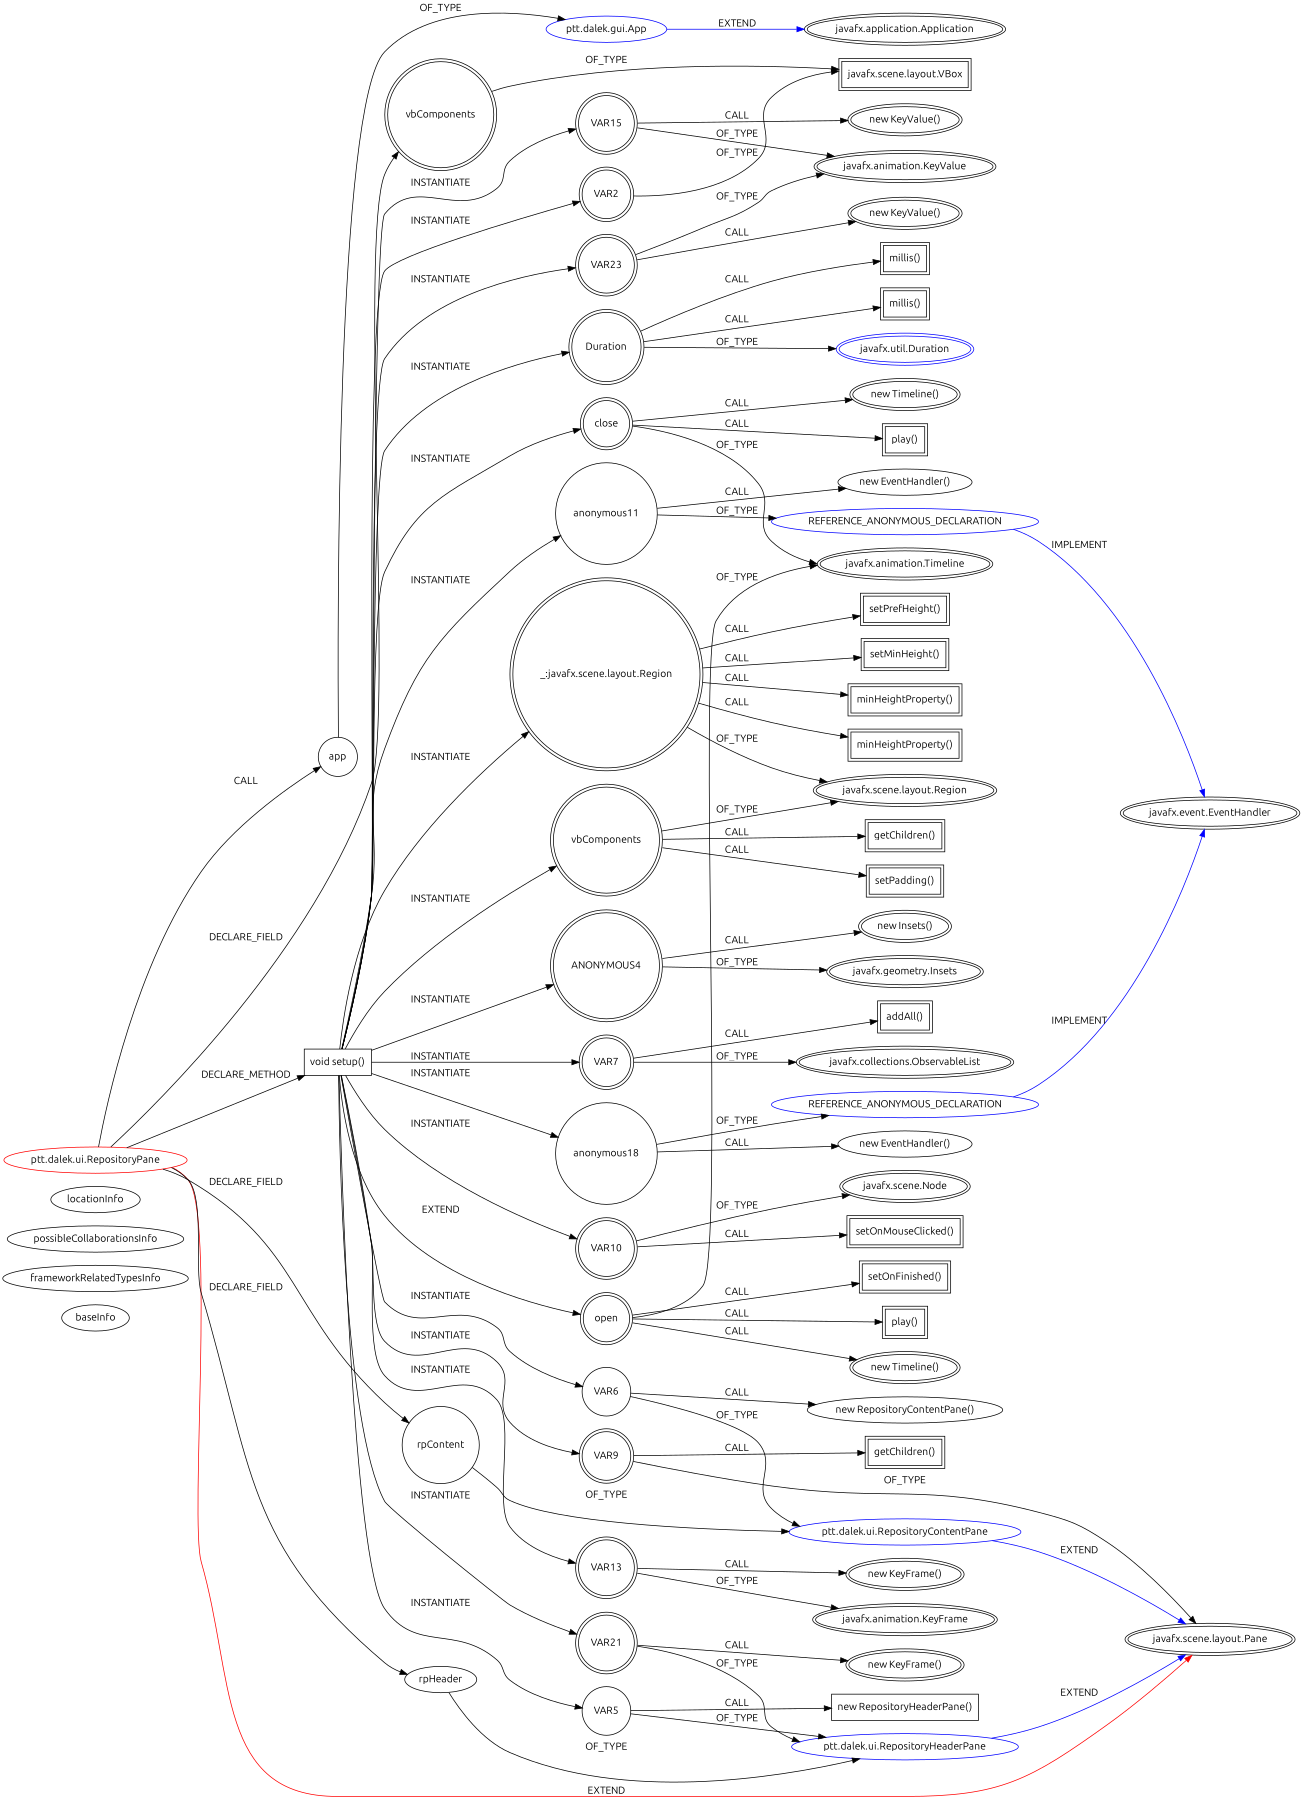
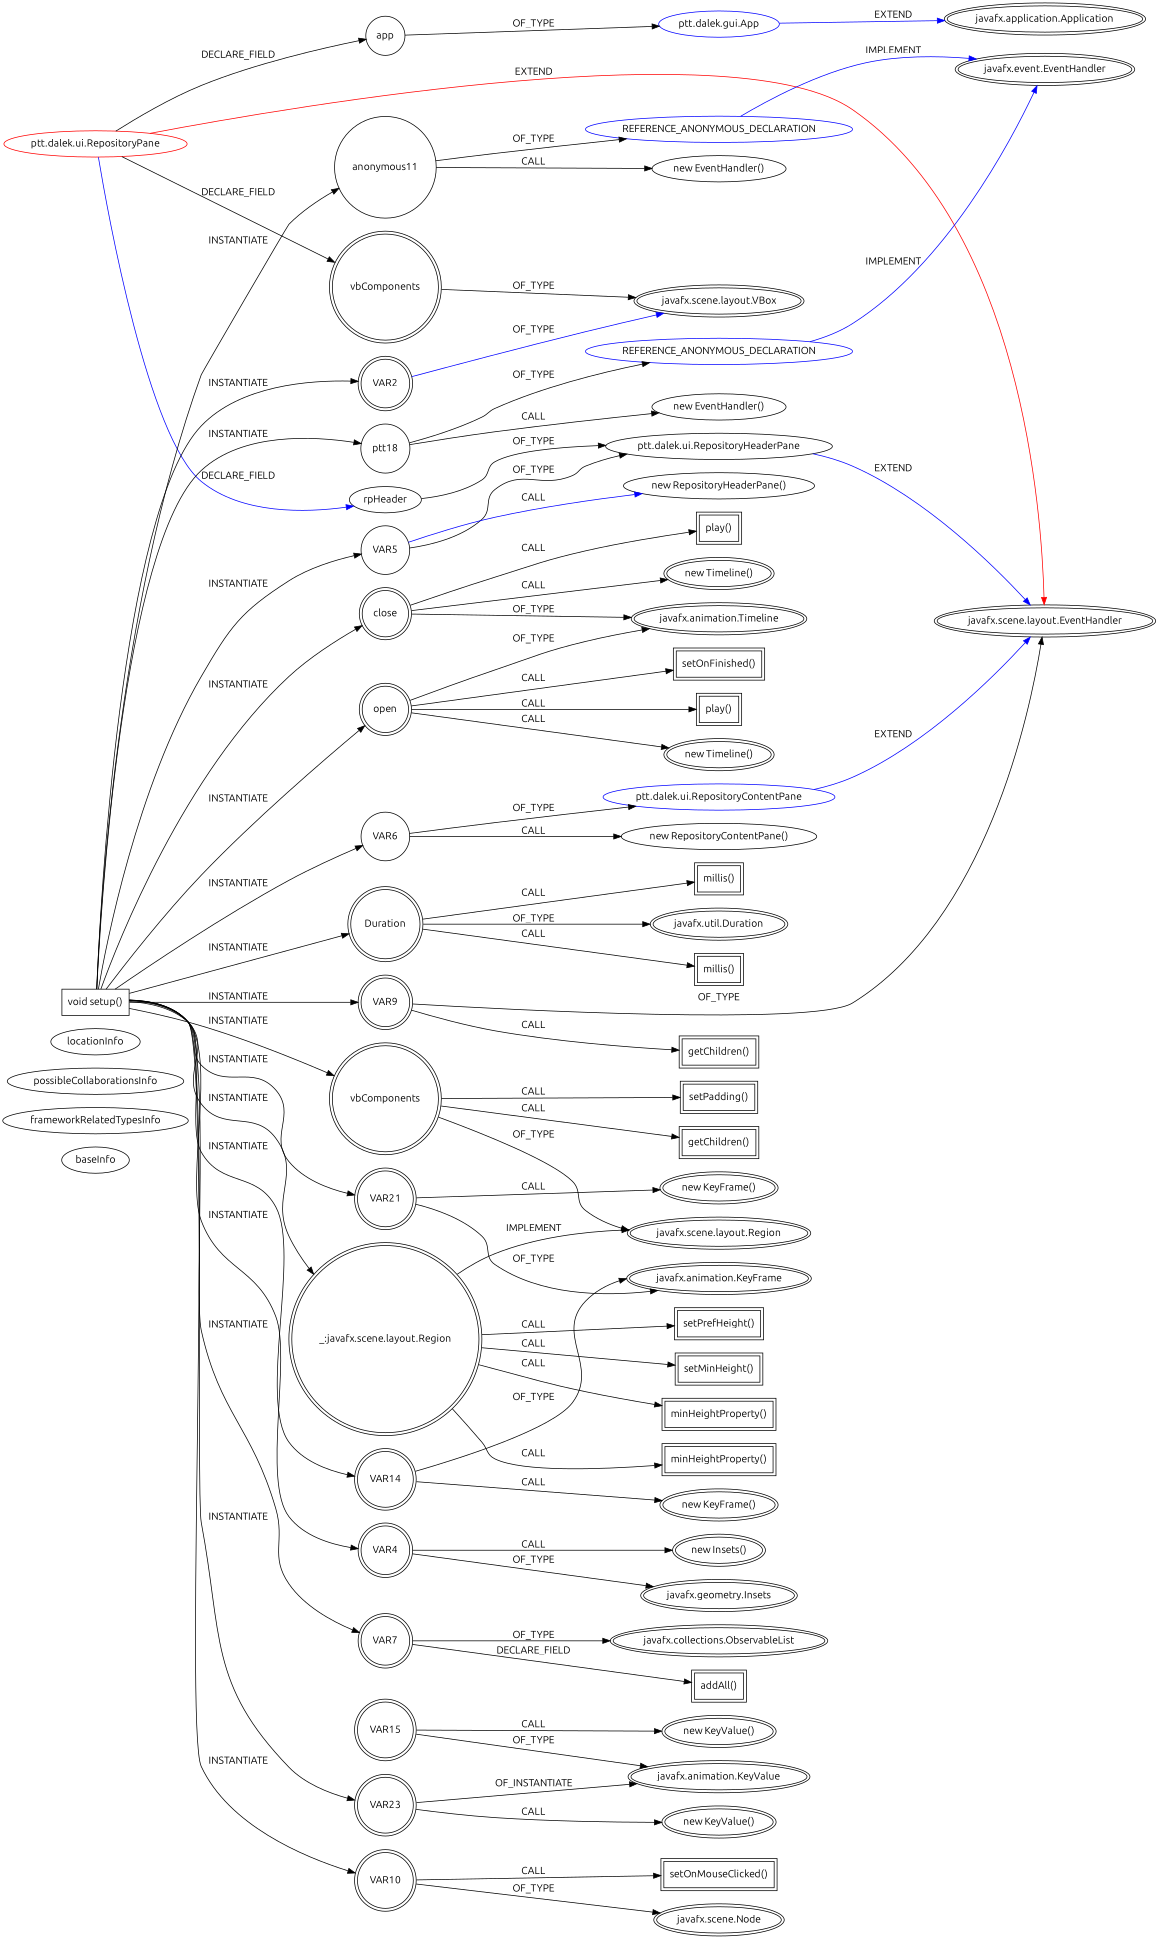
(905, 75) -> (719, 301)
(758, 159) -> (534, 345)
(737, 197) -> (534, 1784)
(905, 349) -> (719, 924)
(375, 524) -> none
(737, 739) -> (534, 1228)
(246, 781) -> (239, 55)
(606, 966) -> (385, 1550)
(737, 1034) -> (534, 1651)
(212, 1113) -> none
(606, 1154) -> (385, 449)
(441, 1210) -> (239, 799)
(241, 1440) -> (156, 397)
(441, 1445) -> none
(606, 1568) -> (385, 1479)
(1210, 1639) -> (1045, 621)
(729, 1675) -> (519, 1277)
(905, 1707) -> (719, 486)
(727, 1709) -> (520, 512)
(905, 1747) -> (719, 446)
